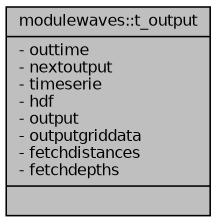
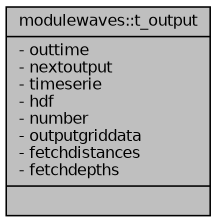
(49, 119) -> (54, 119)
